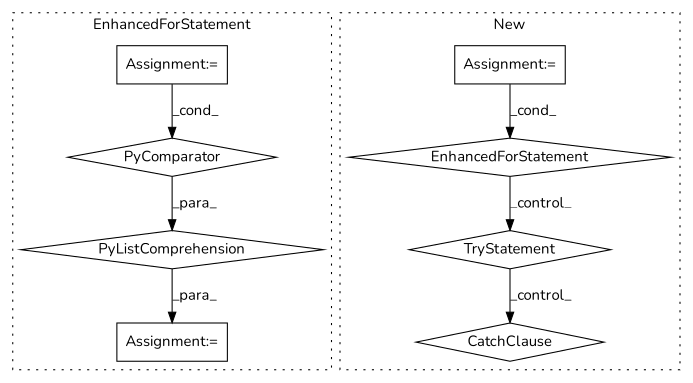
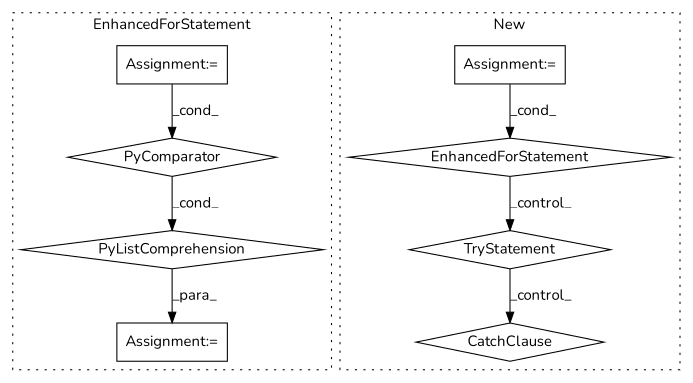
(195, 203) -> (196, 203)
